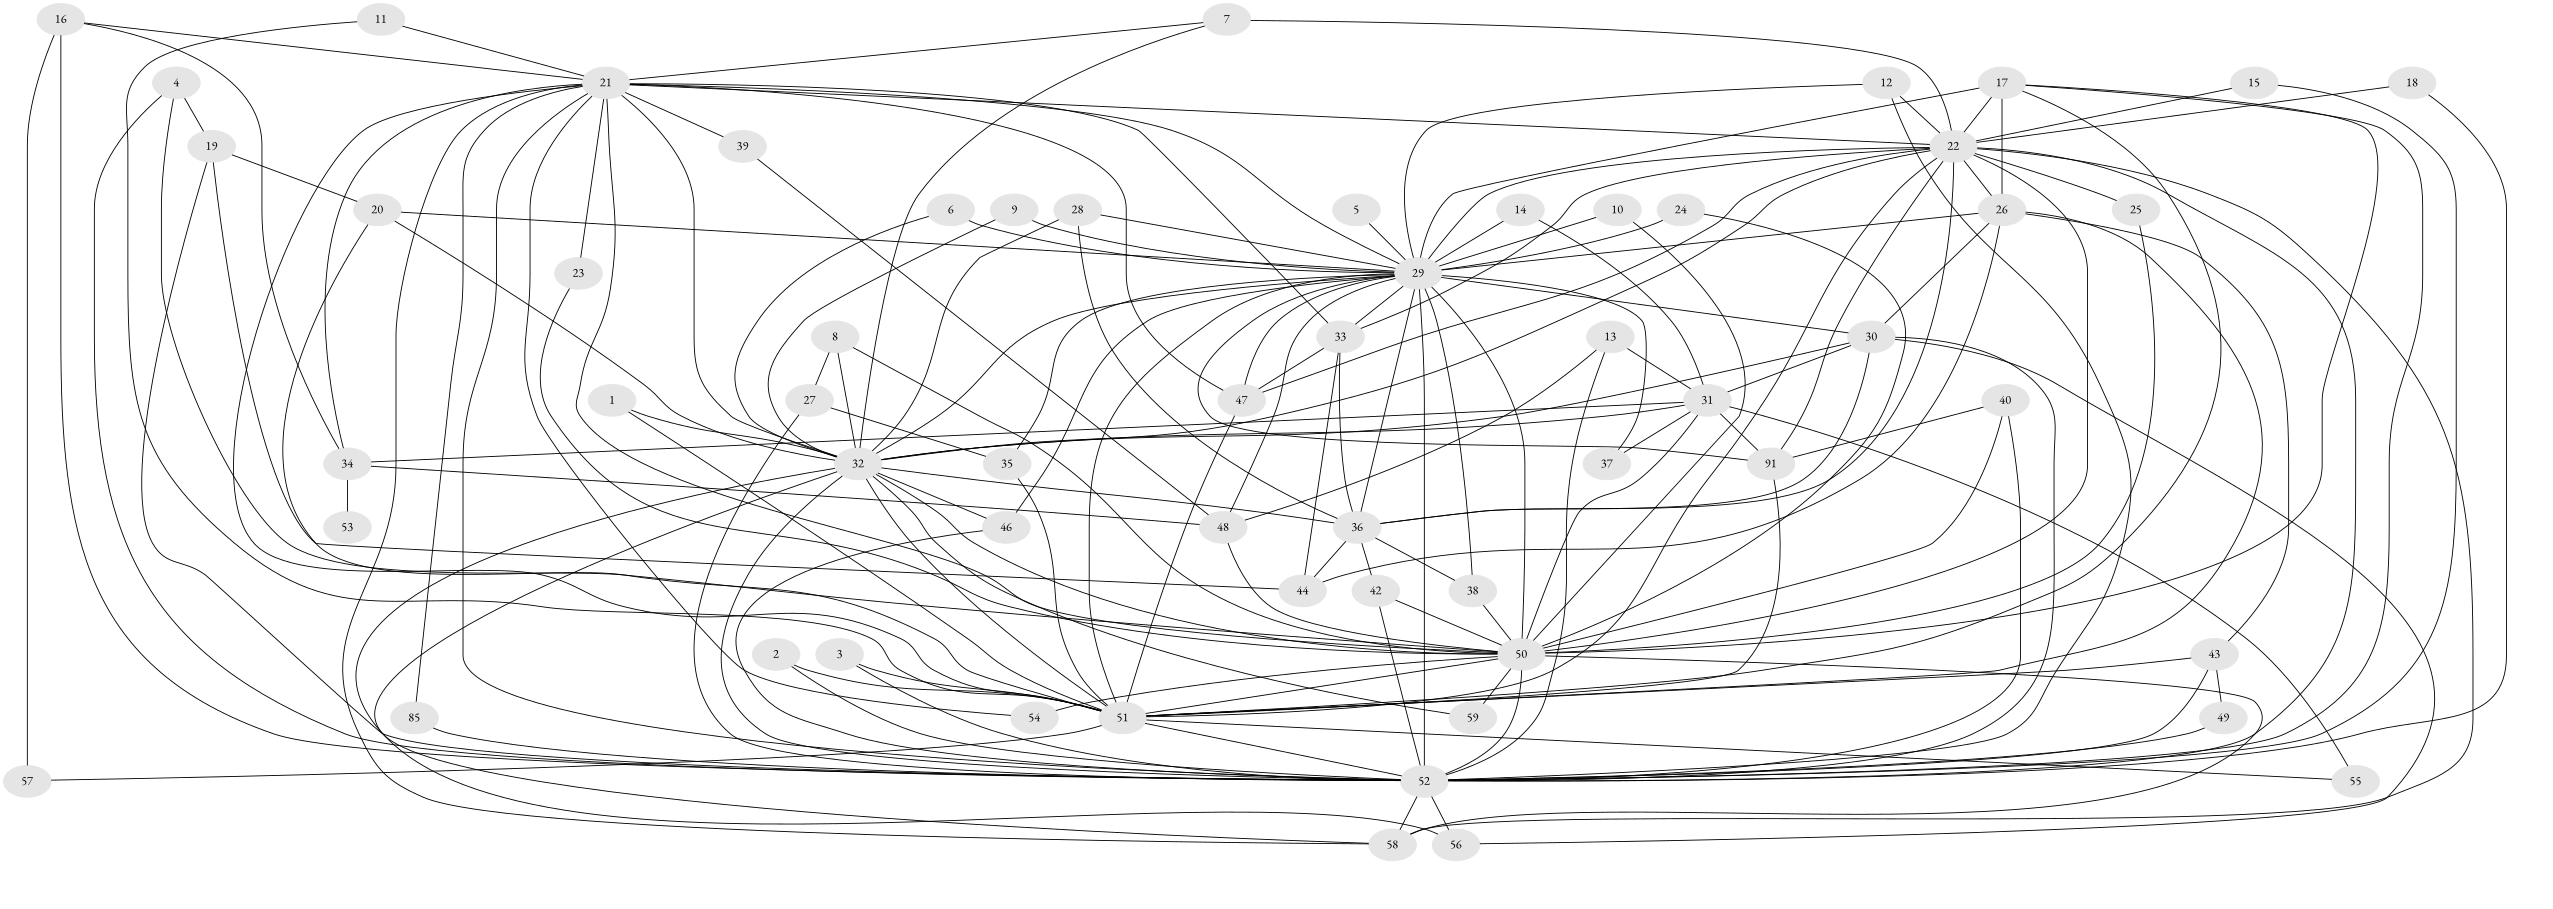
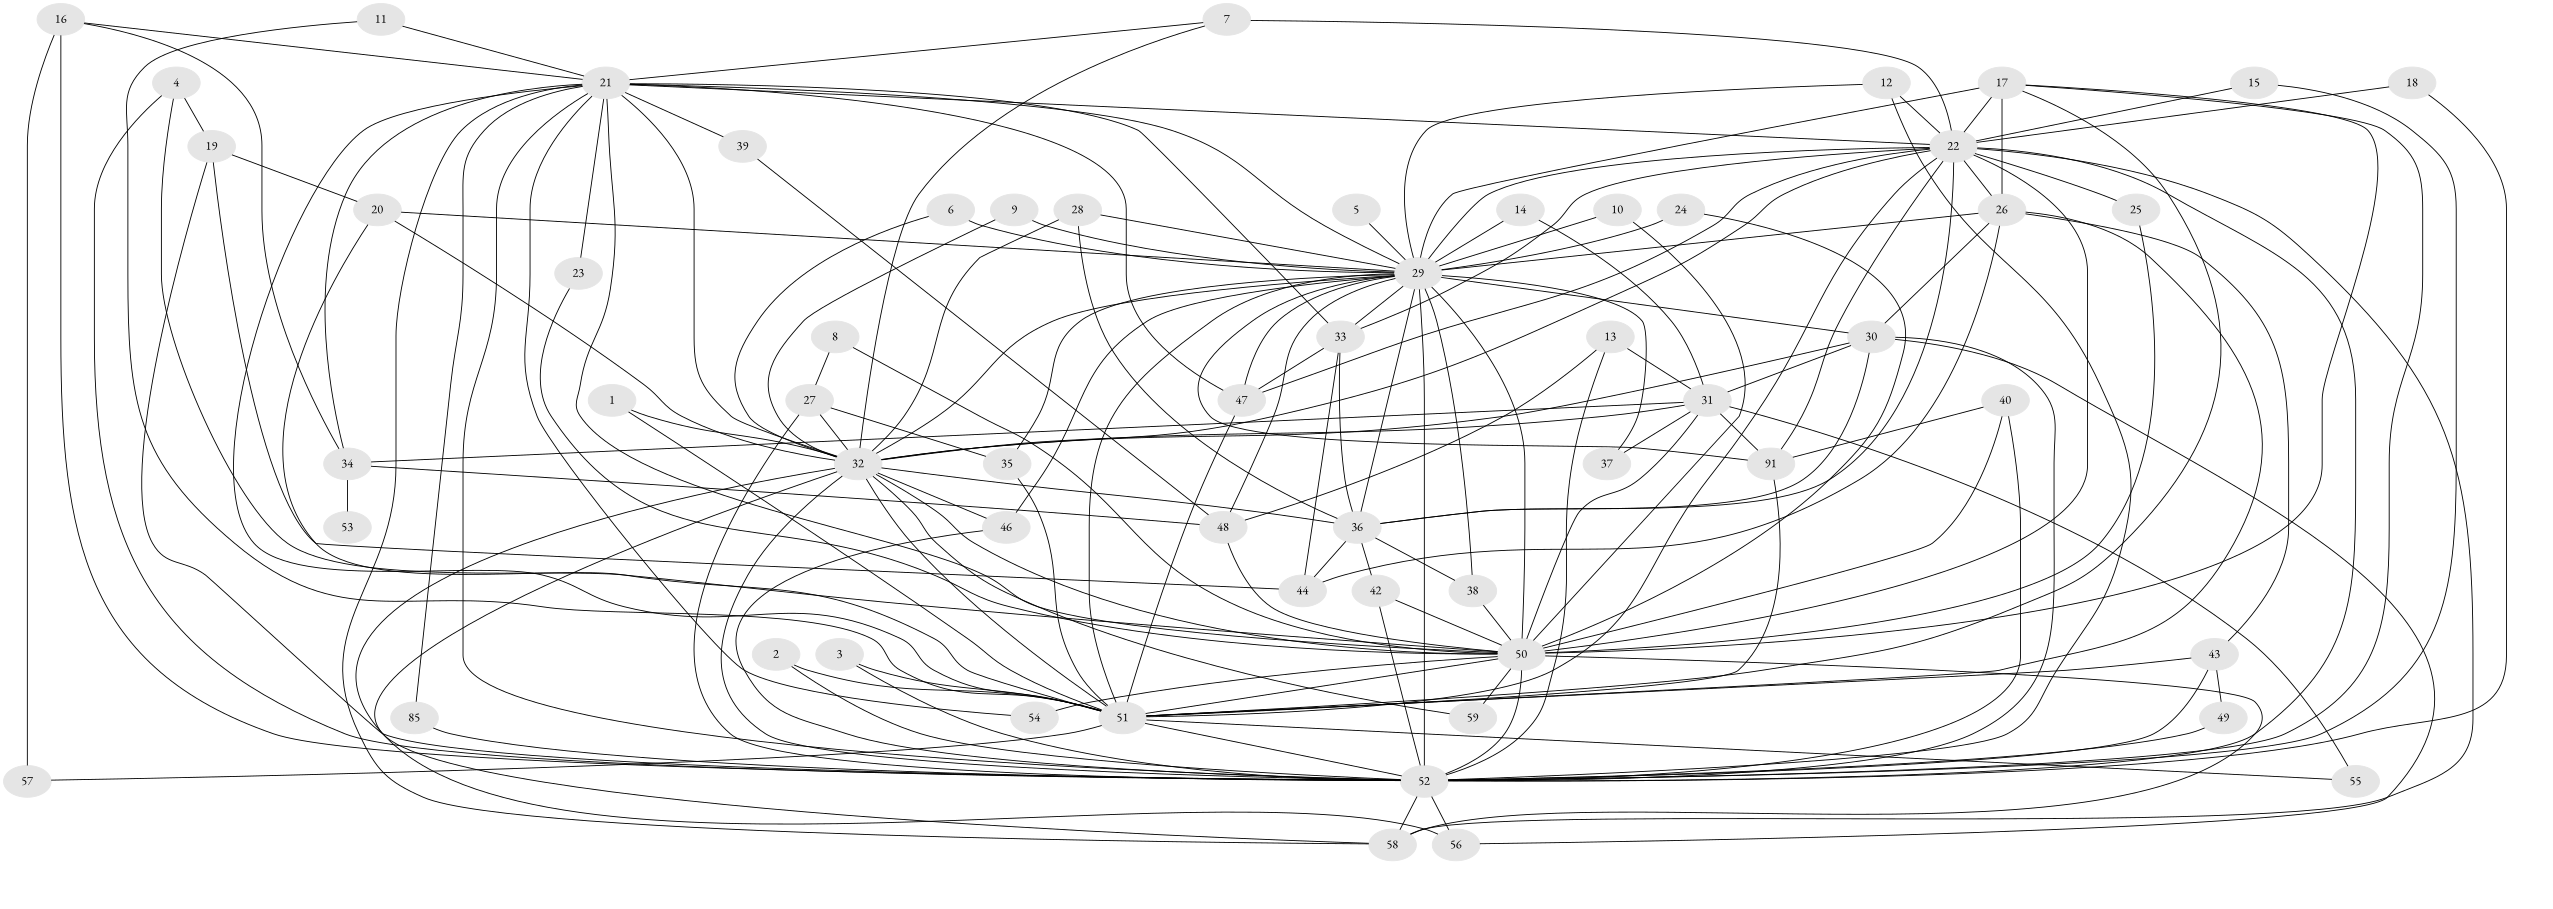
(847, 400) -> (834, 432)
